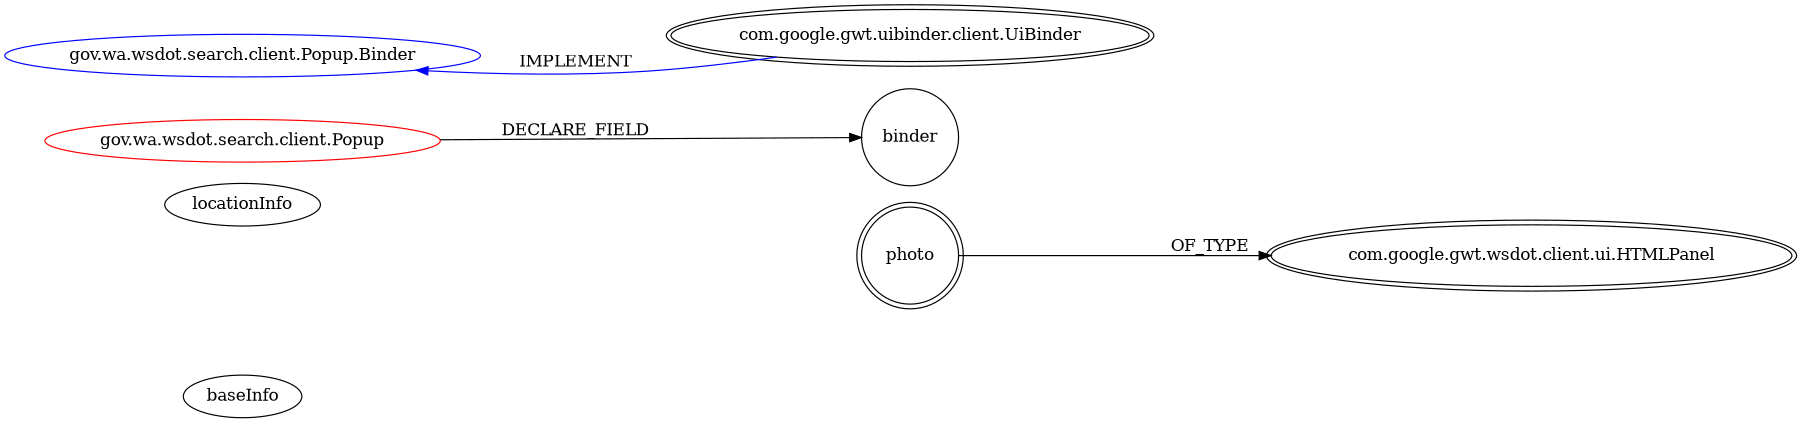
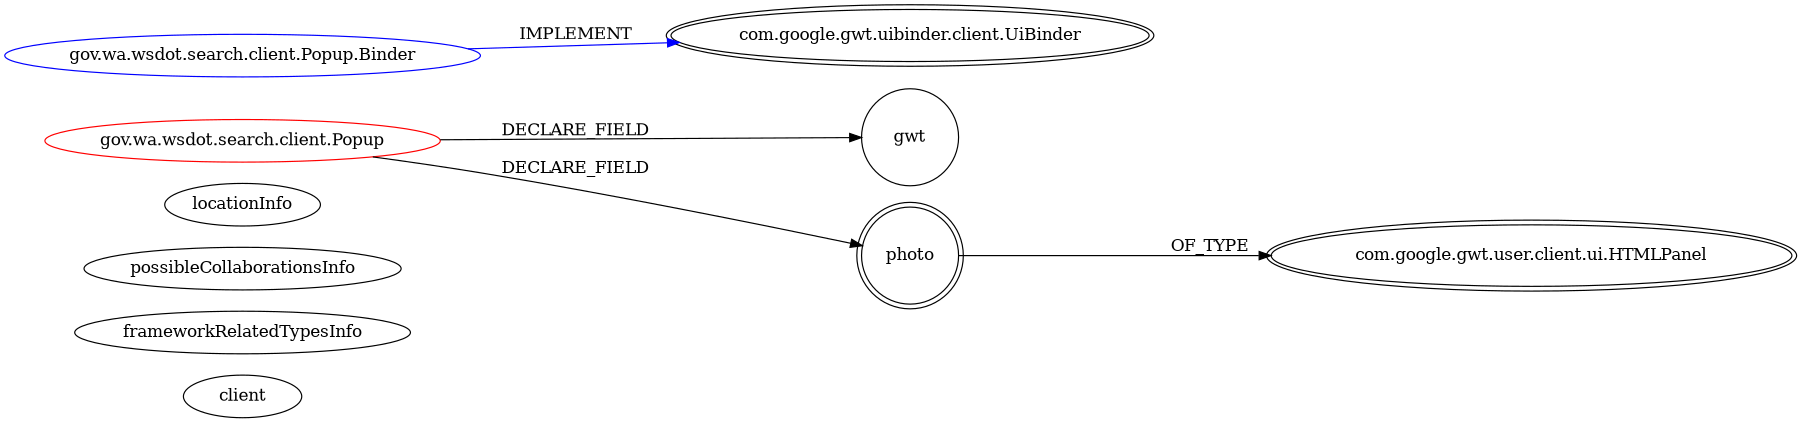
(603, 73) -> (568, 46)
(910, 137) -> (910, 137)
none -> (613, 196)
(1532, 256) -> (1532, 256)
none -> (243, 269)
none -> (243, 333)
(243, 396) -> (243, 396)
